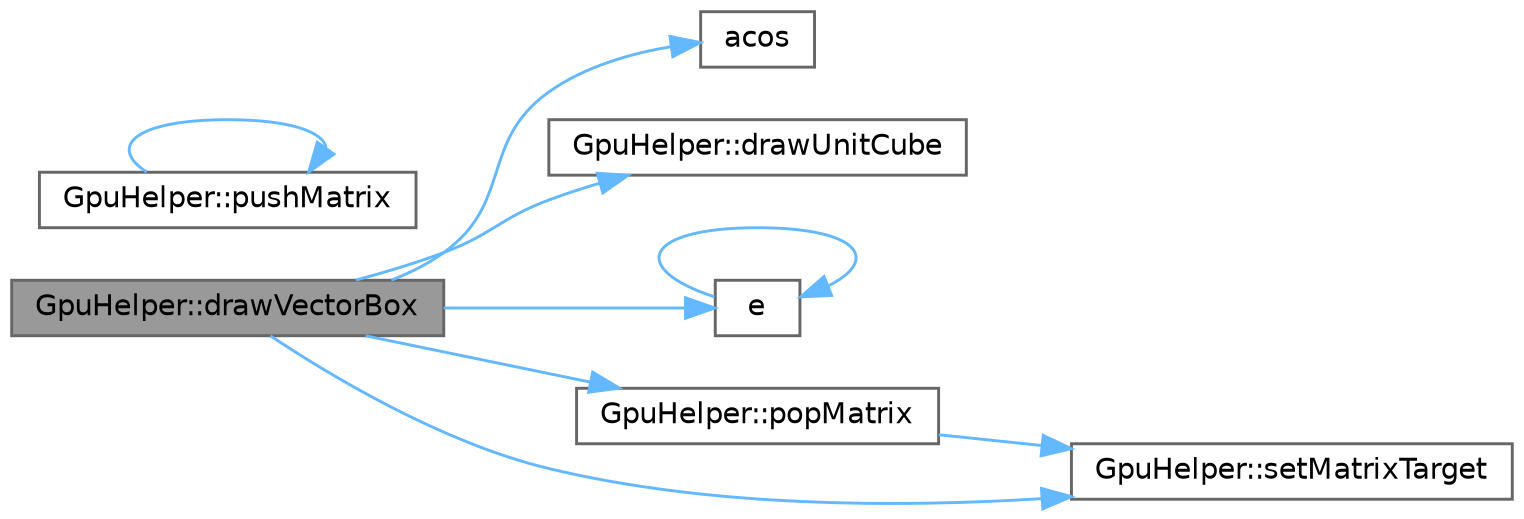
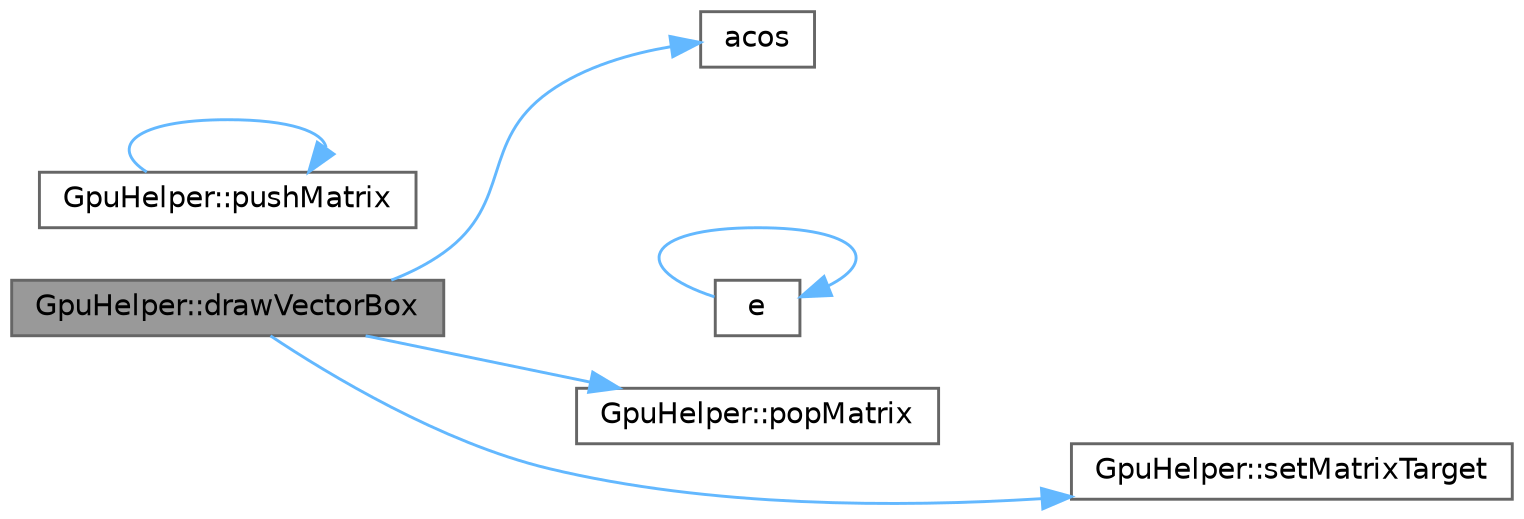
(758, 147) -> none
(564, 308) -> none
(990, 440) -> none
